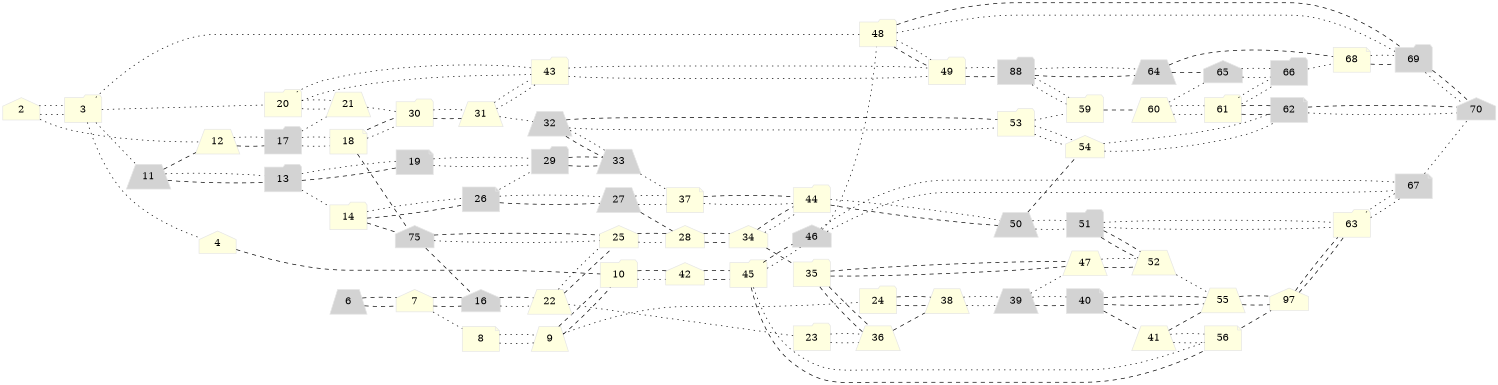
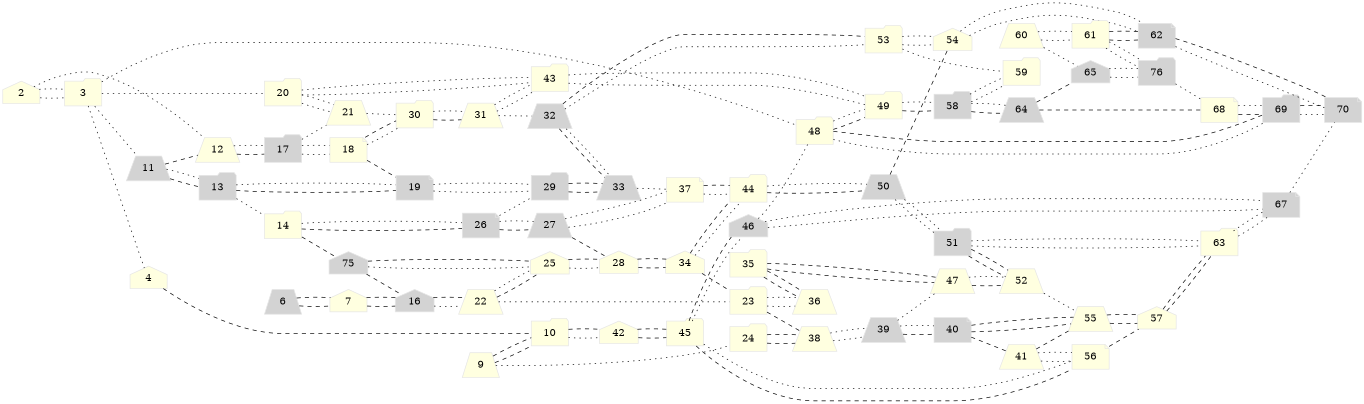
(1016, 72) -> (953, 107)
(1289, 73) -> (1157, 73)
(1120, 110) -> none
(1476, 110) -> (1343, 110)
(383, 191) -> (381, 169)
(780, 256) -> (716, 282)
(1289, 300) -> (1157, 319)
(909, 322) -> (783, 321)
(481, 339) -> none
